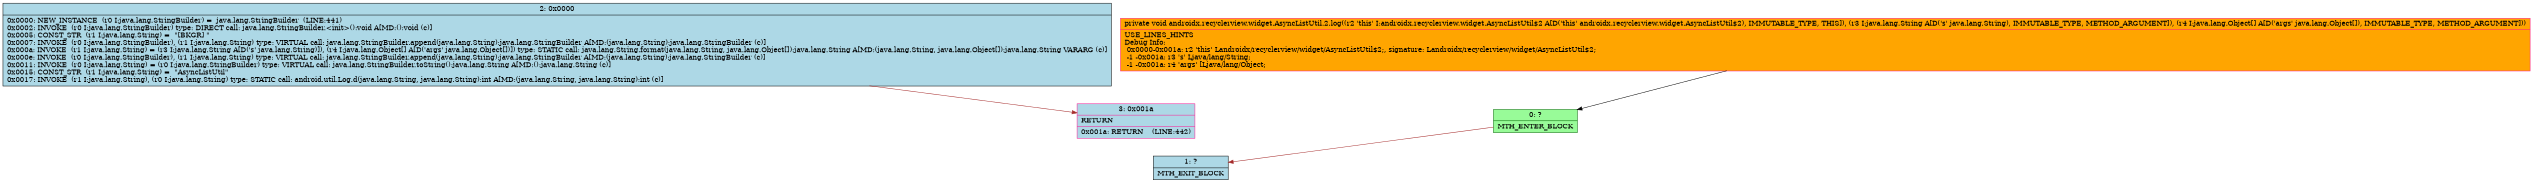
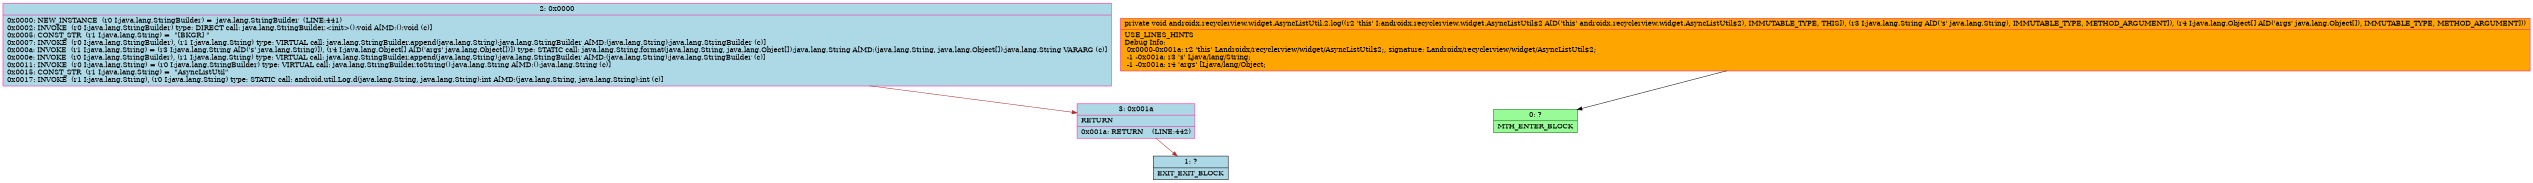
(557, 45) -> (557, 45)
(1363, 144) -> (1165, 146)
(1191, 174) -> (1190, 174)
